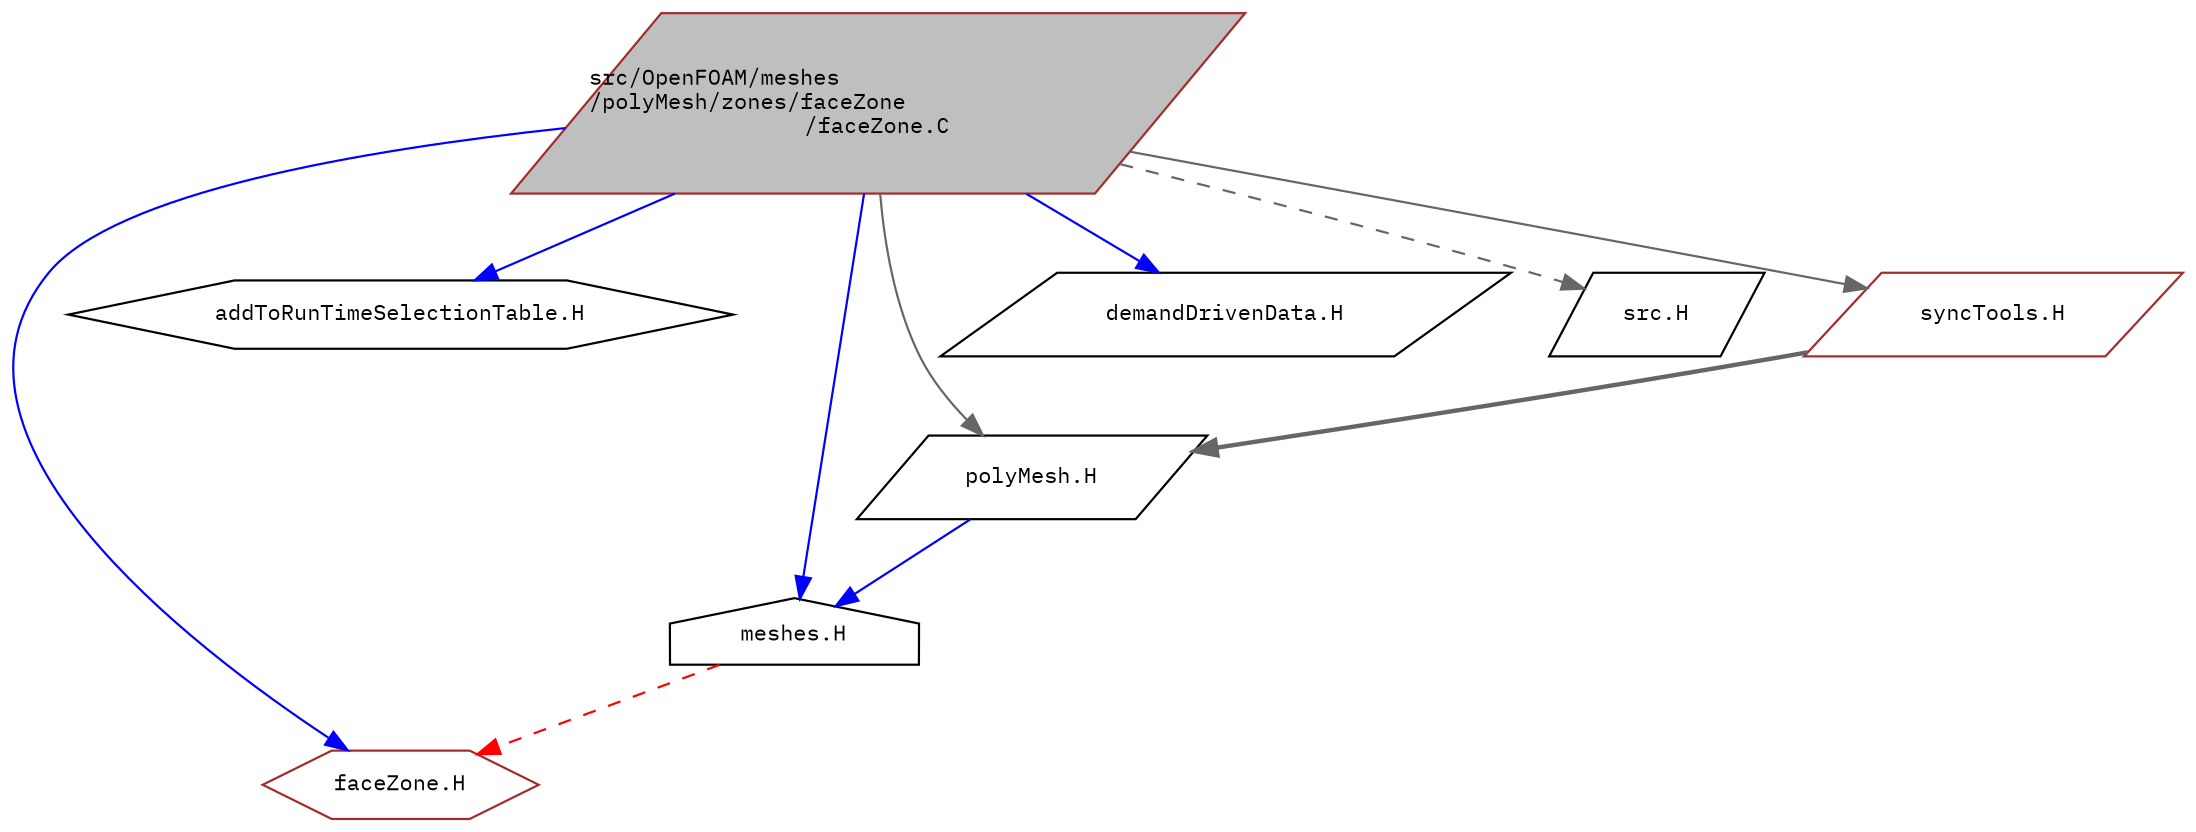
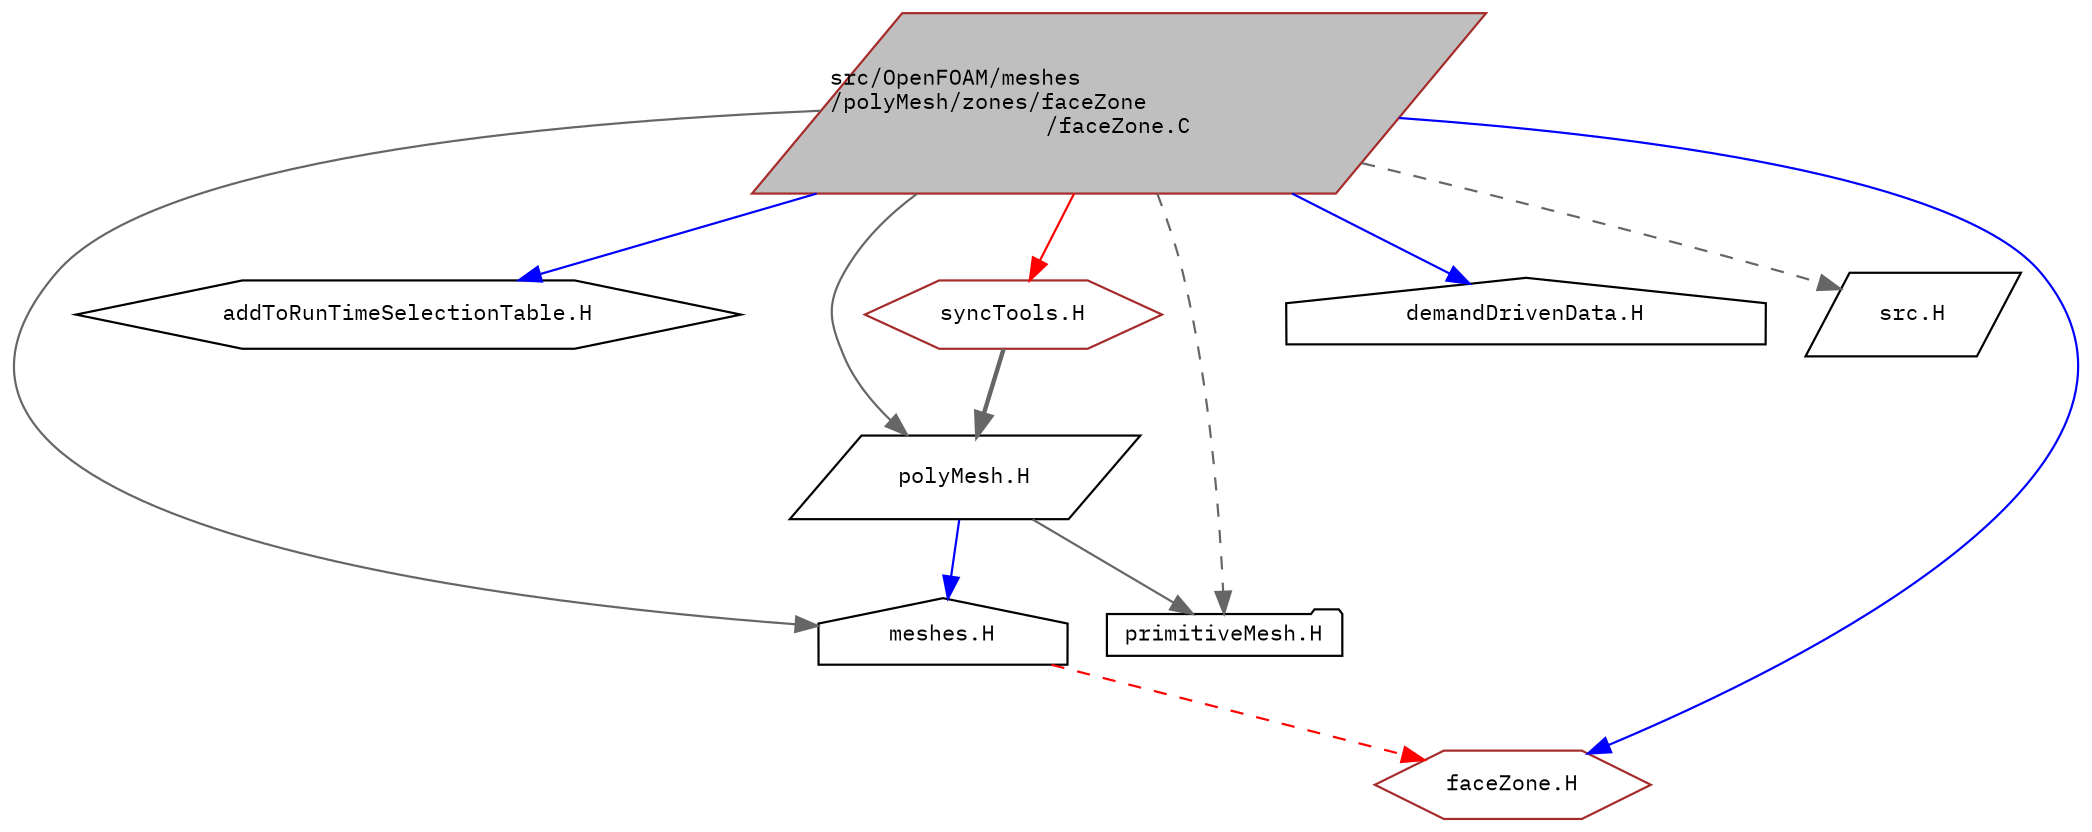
(1488, 218) -> (1057, 227)
(1226, 315) -> (1526, 315)
(1993, 315) -> (1013, 315)
(834, 385) -> (19, 350)
none -> (1225, 635)
